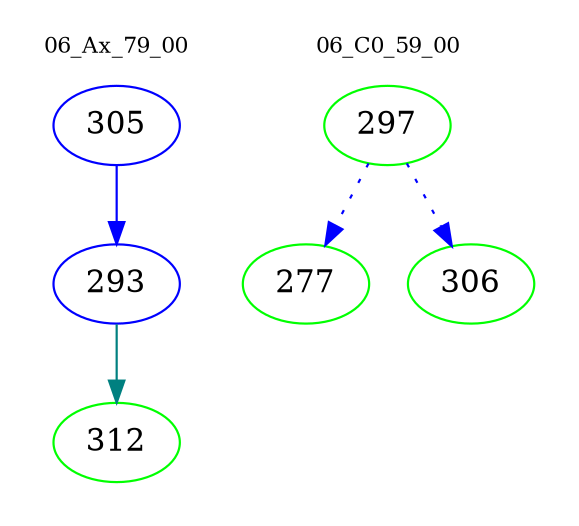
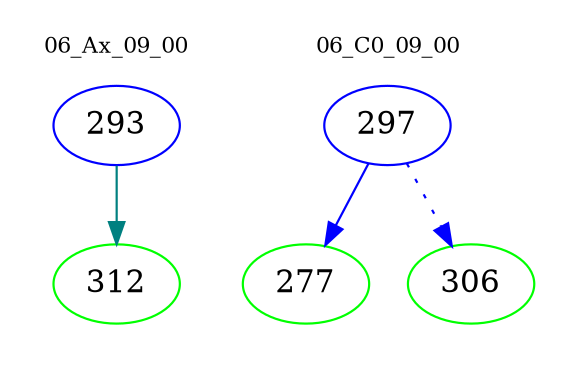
(117, 47) -> (117, 47)
(389, 47) -> (389, 47)
(117, 125) -> none
(387, 125) -> (387, 125)
(352, 194) -> (352, 194)
